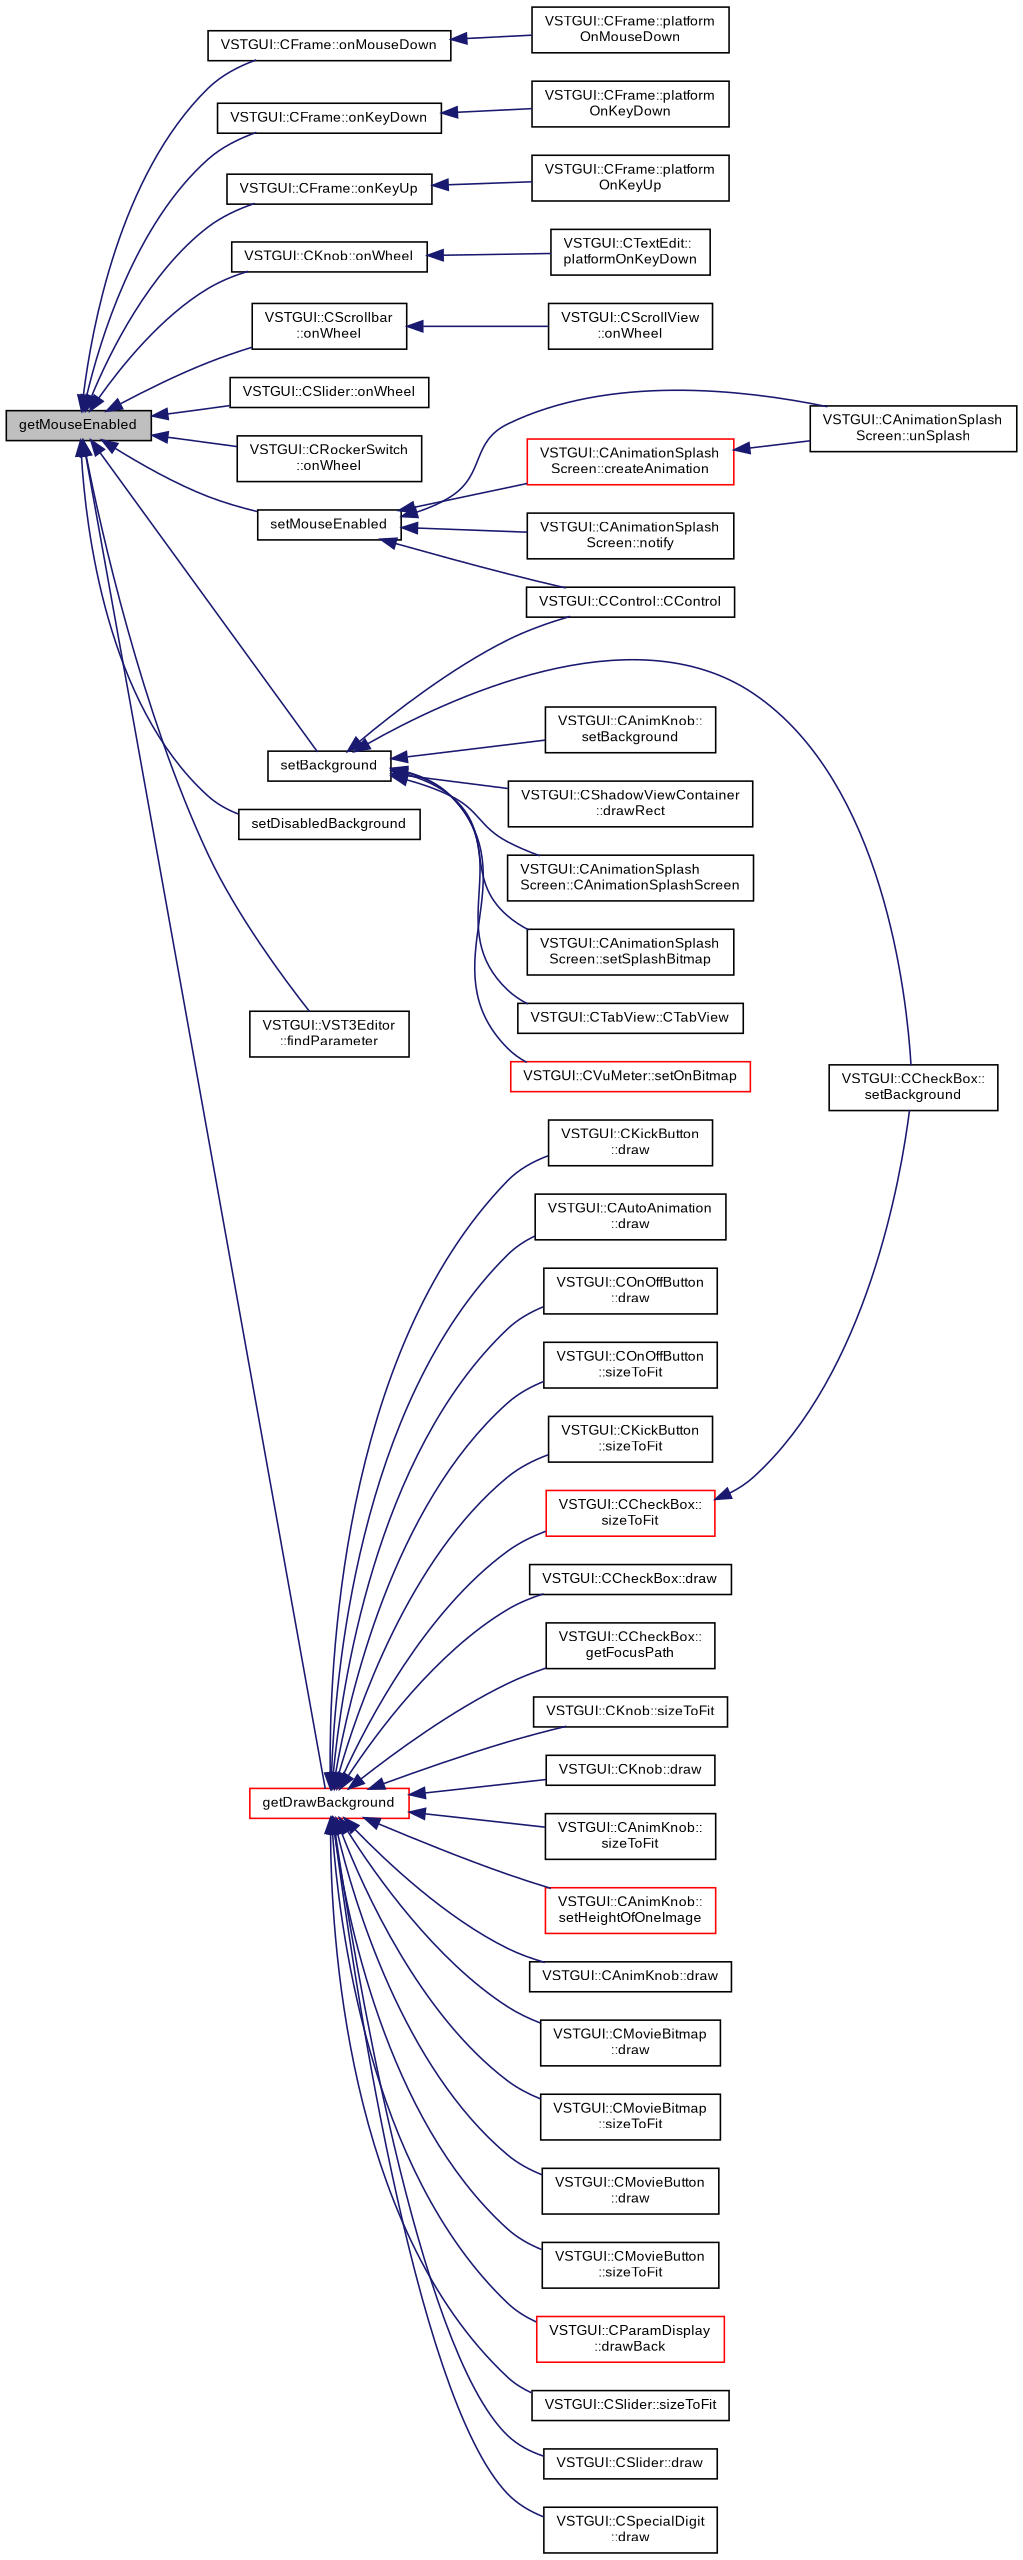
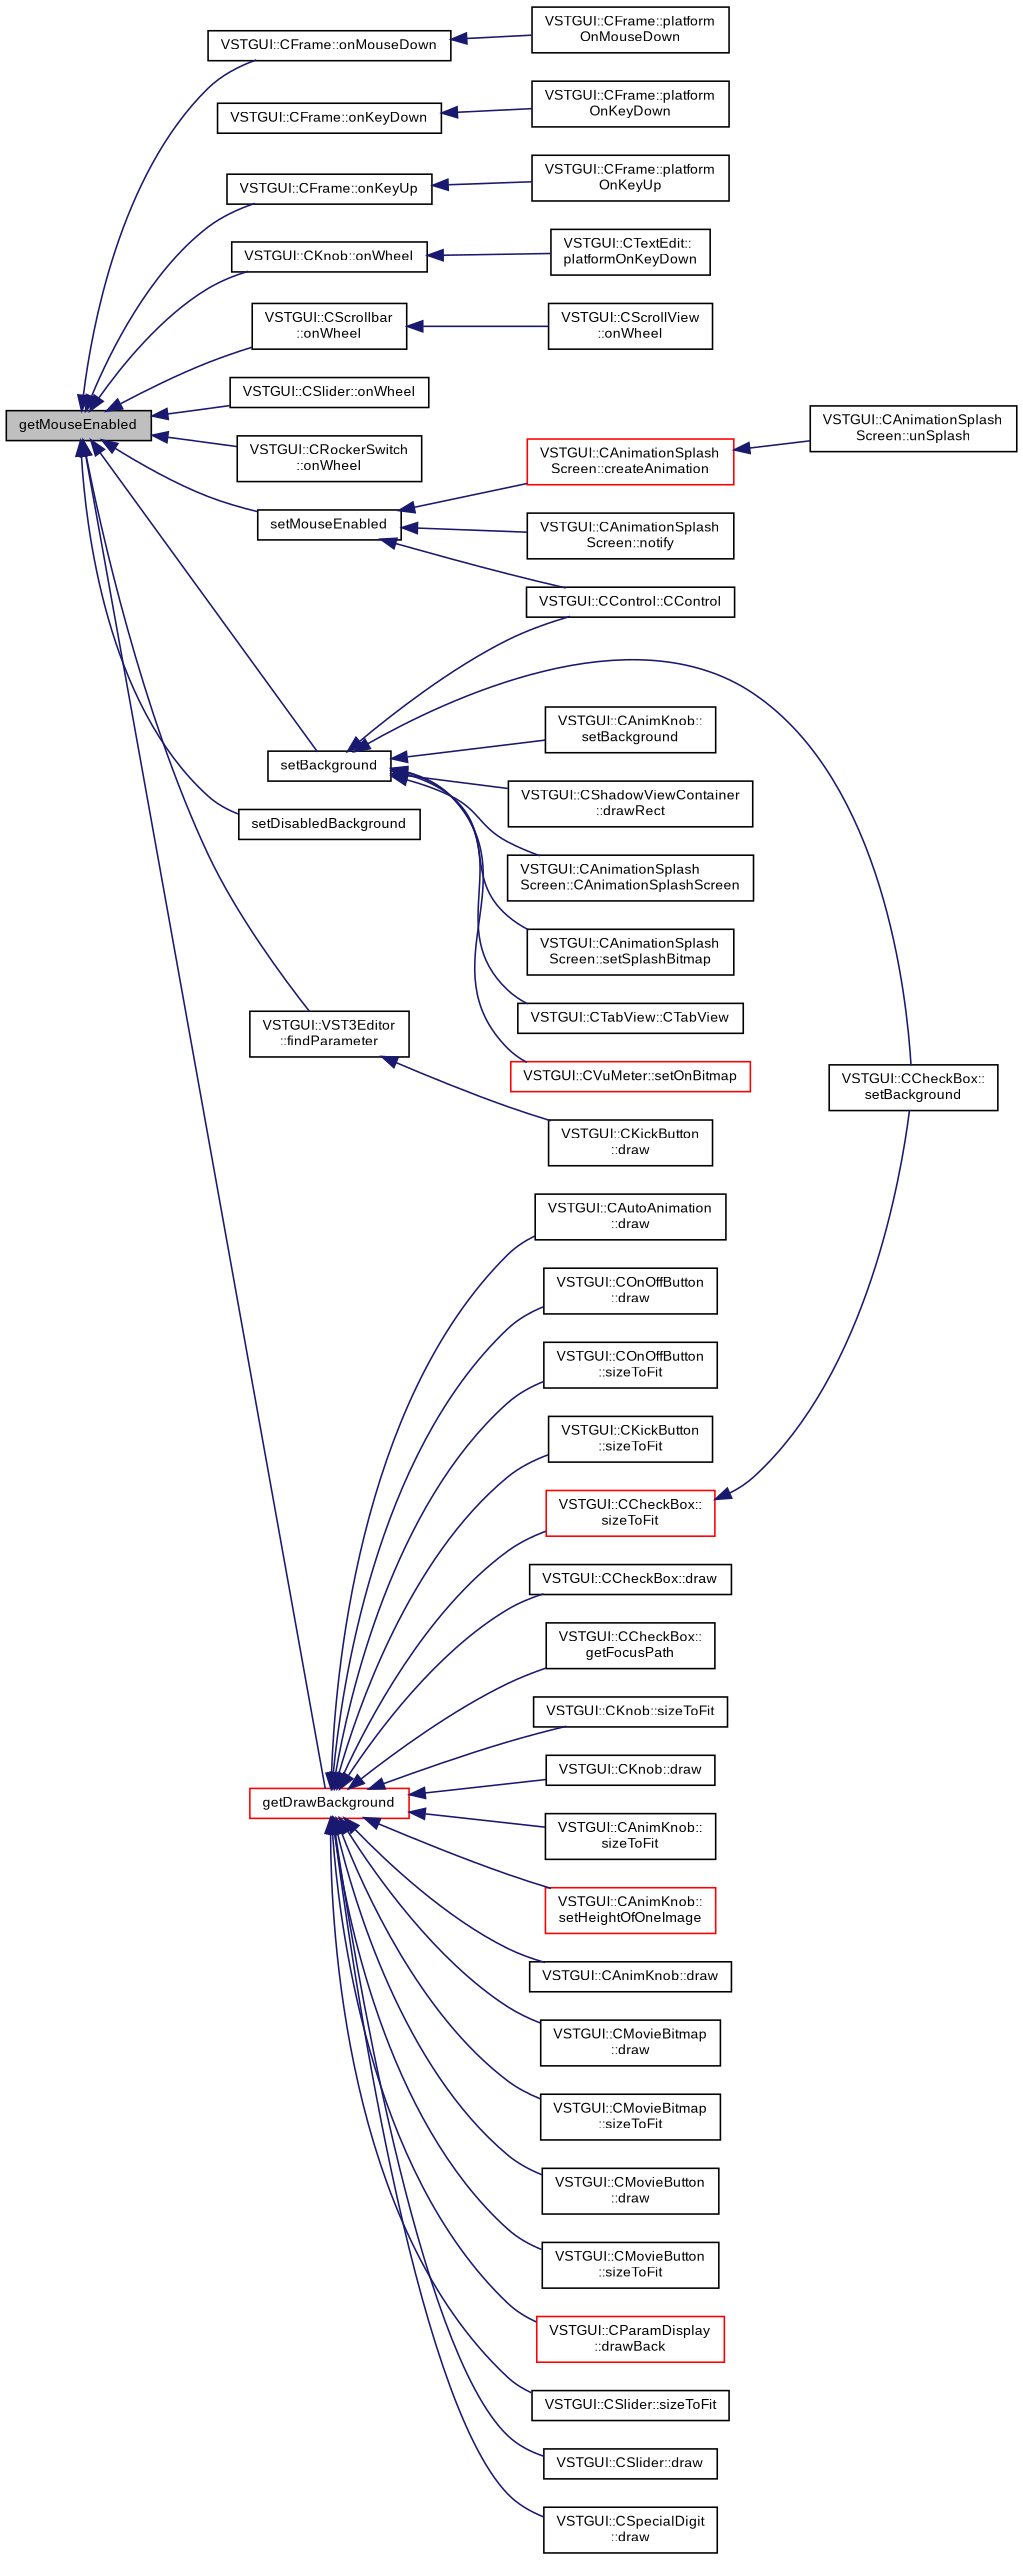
(143, 244) -> none
(600, 396) -> none
(373, 1436) -> (473, 1094)
